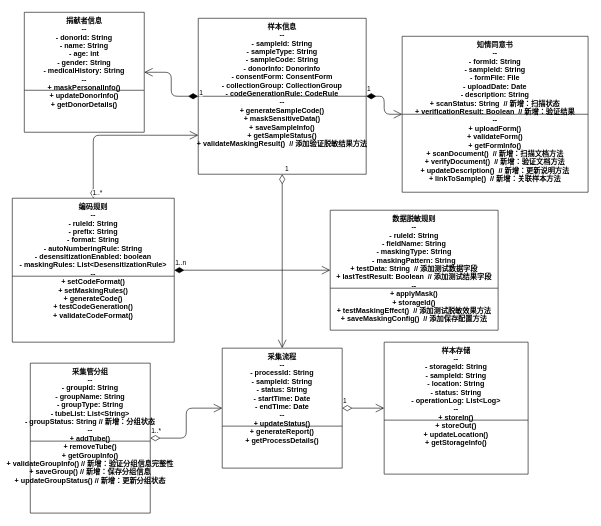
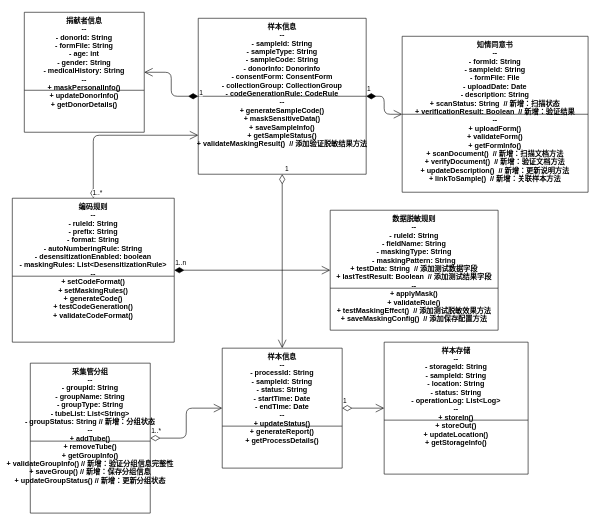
(84, 20) -> (84, 20)
(414, 218) -> (414, 218)
(282, 356) -> (282, 356)
